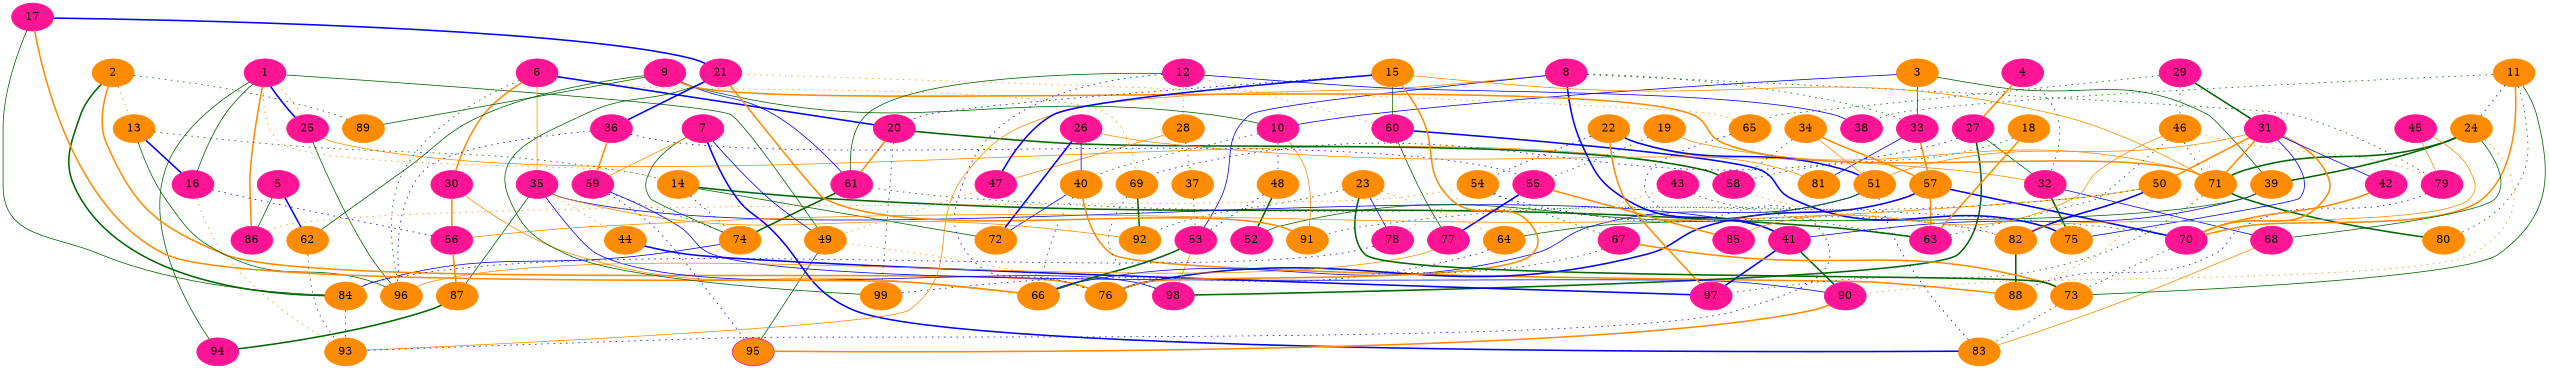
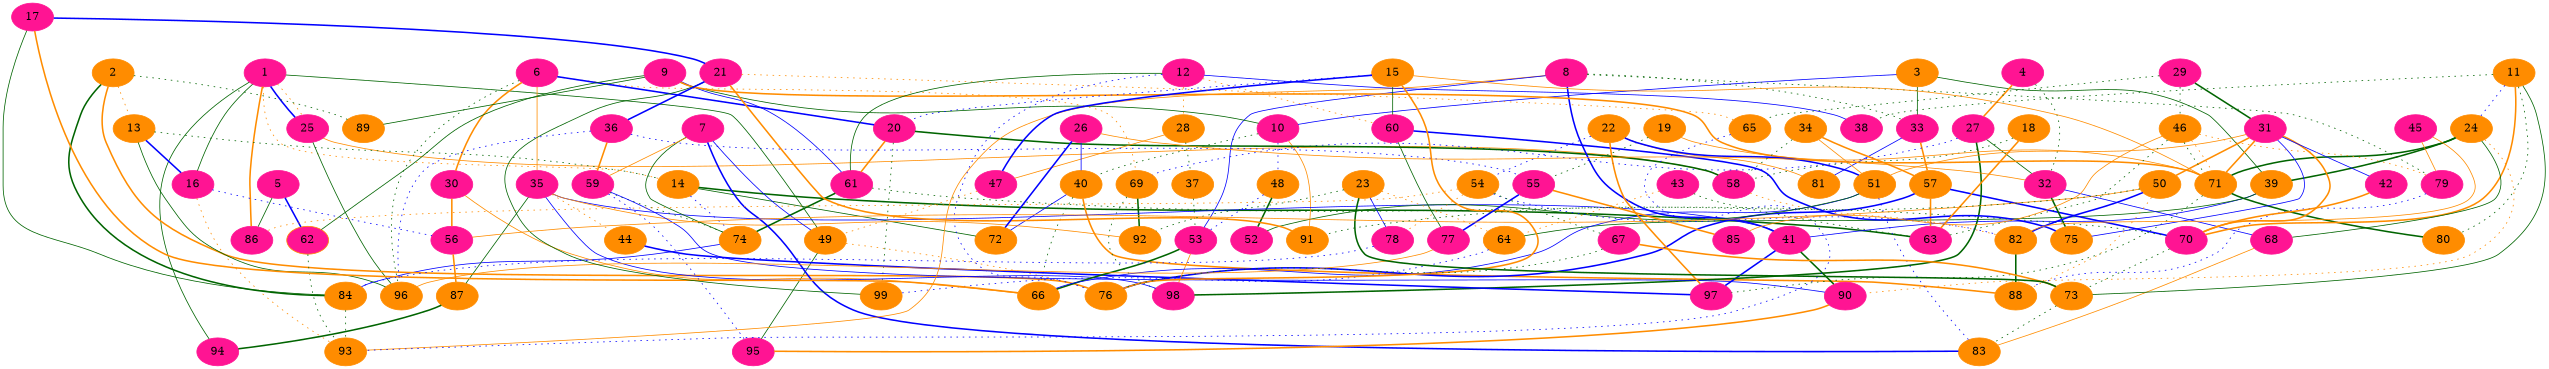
(308, 240) -> (308, 240)
(753, 352) -> (753, 352)
